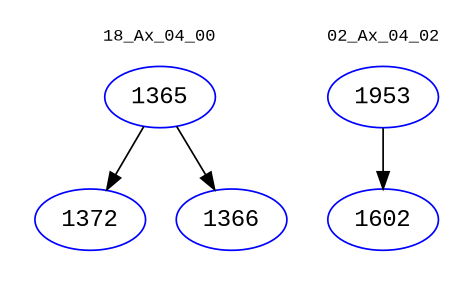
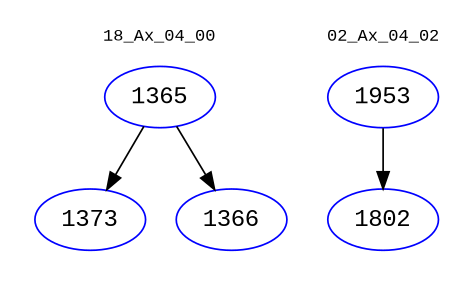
(90, 220) -> (90, 220)
(383, 220) -> (383, 220)
